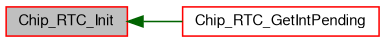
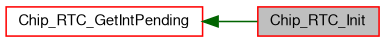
(163, 21) -> (238, 21)
